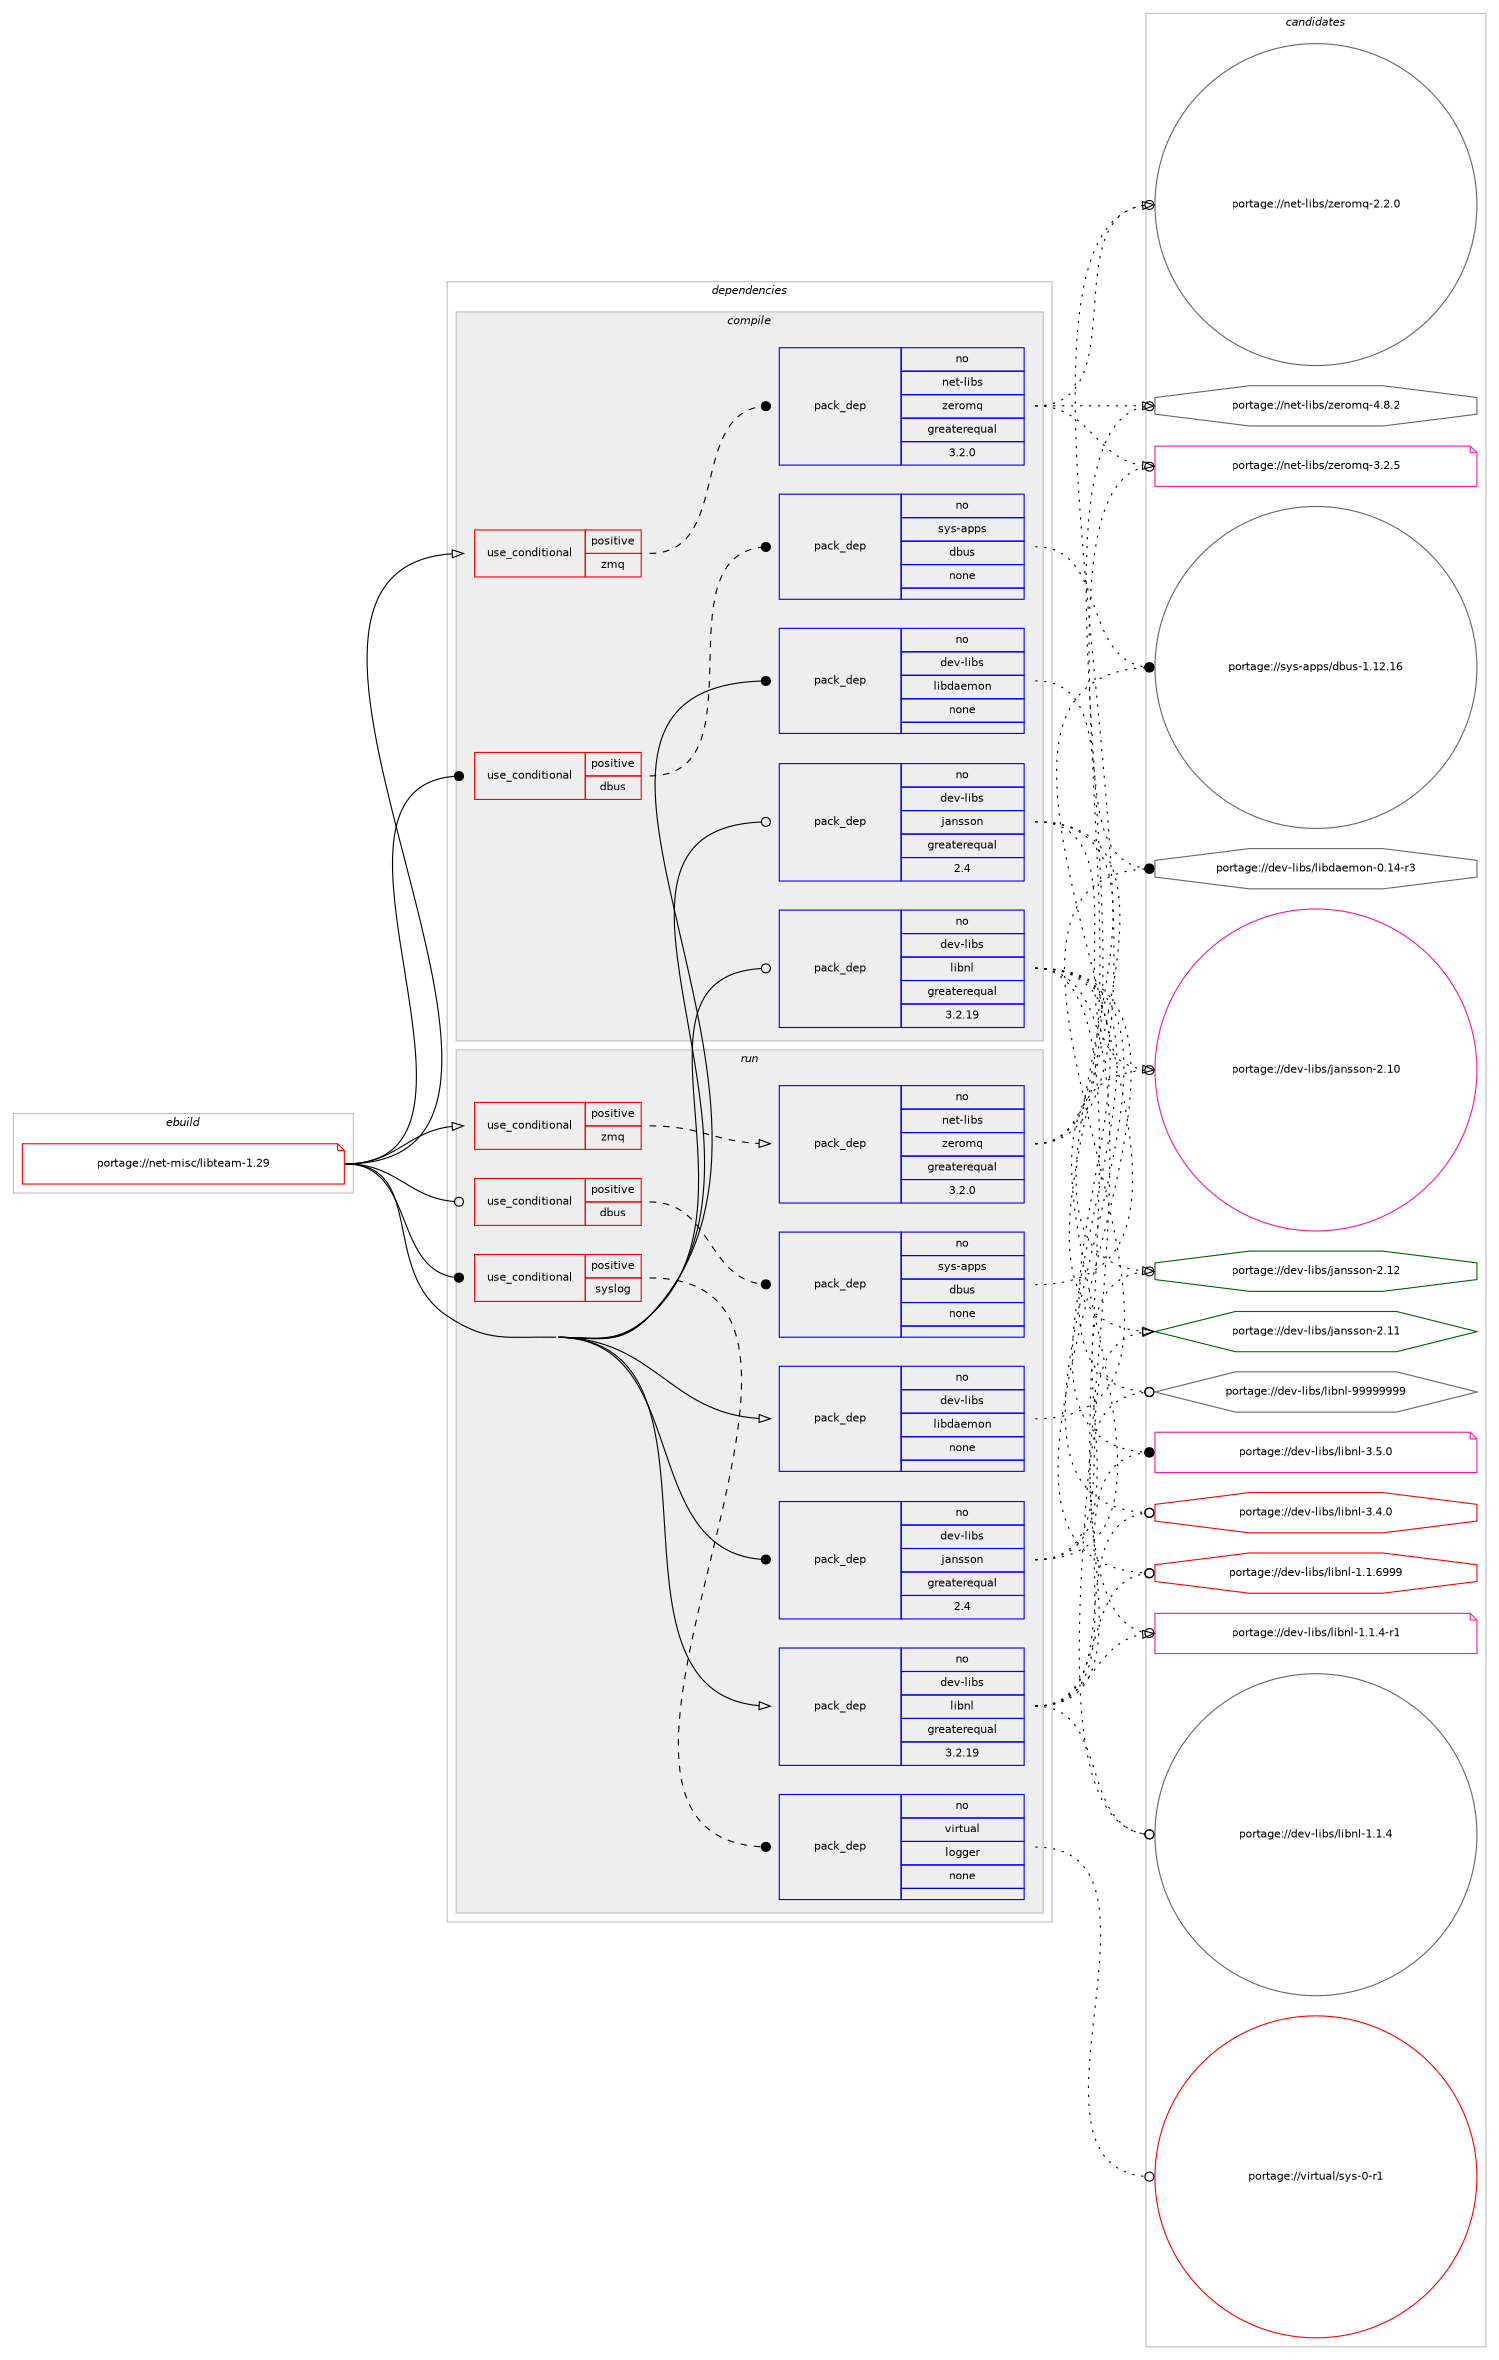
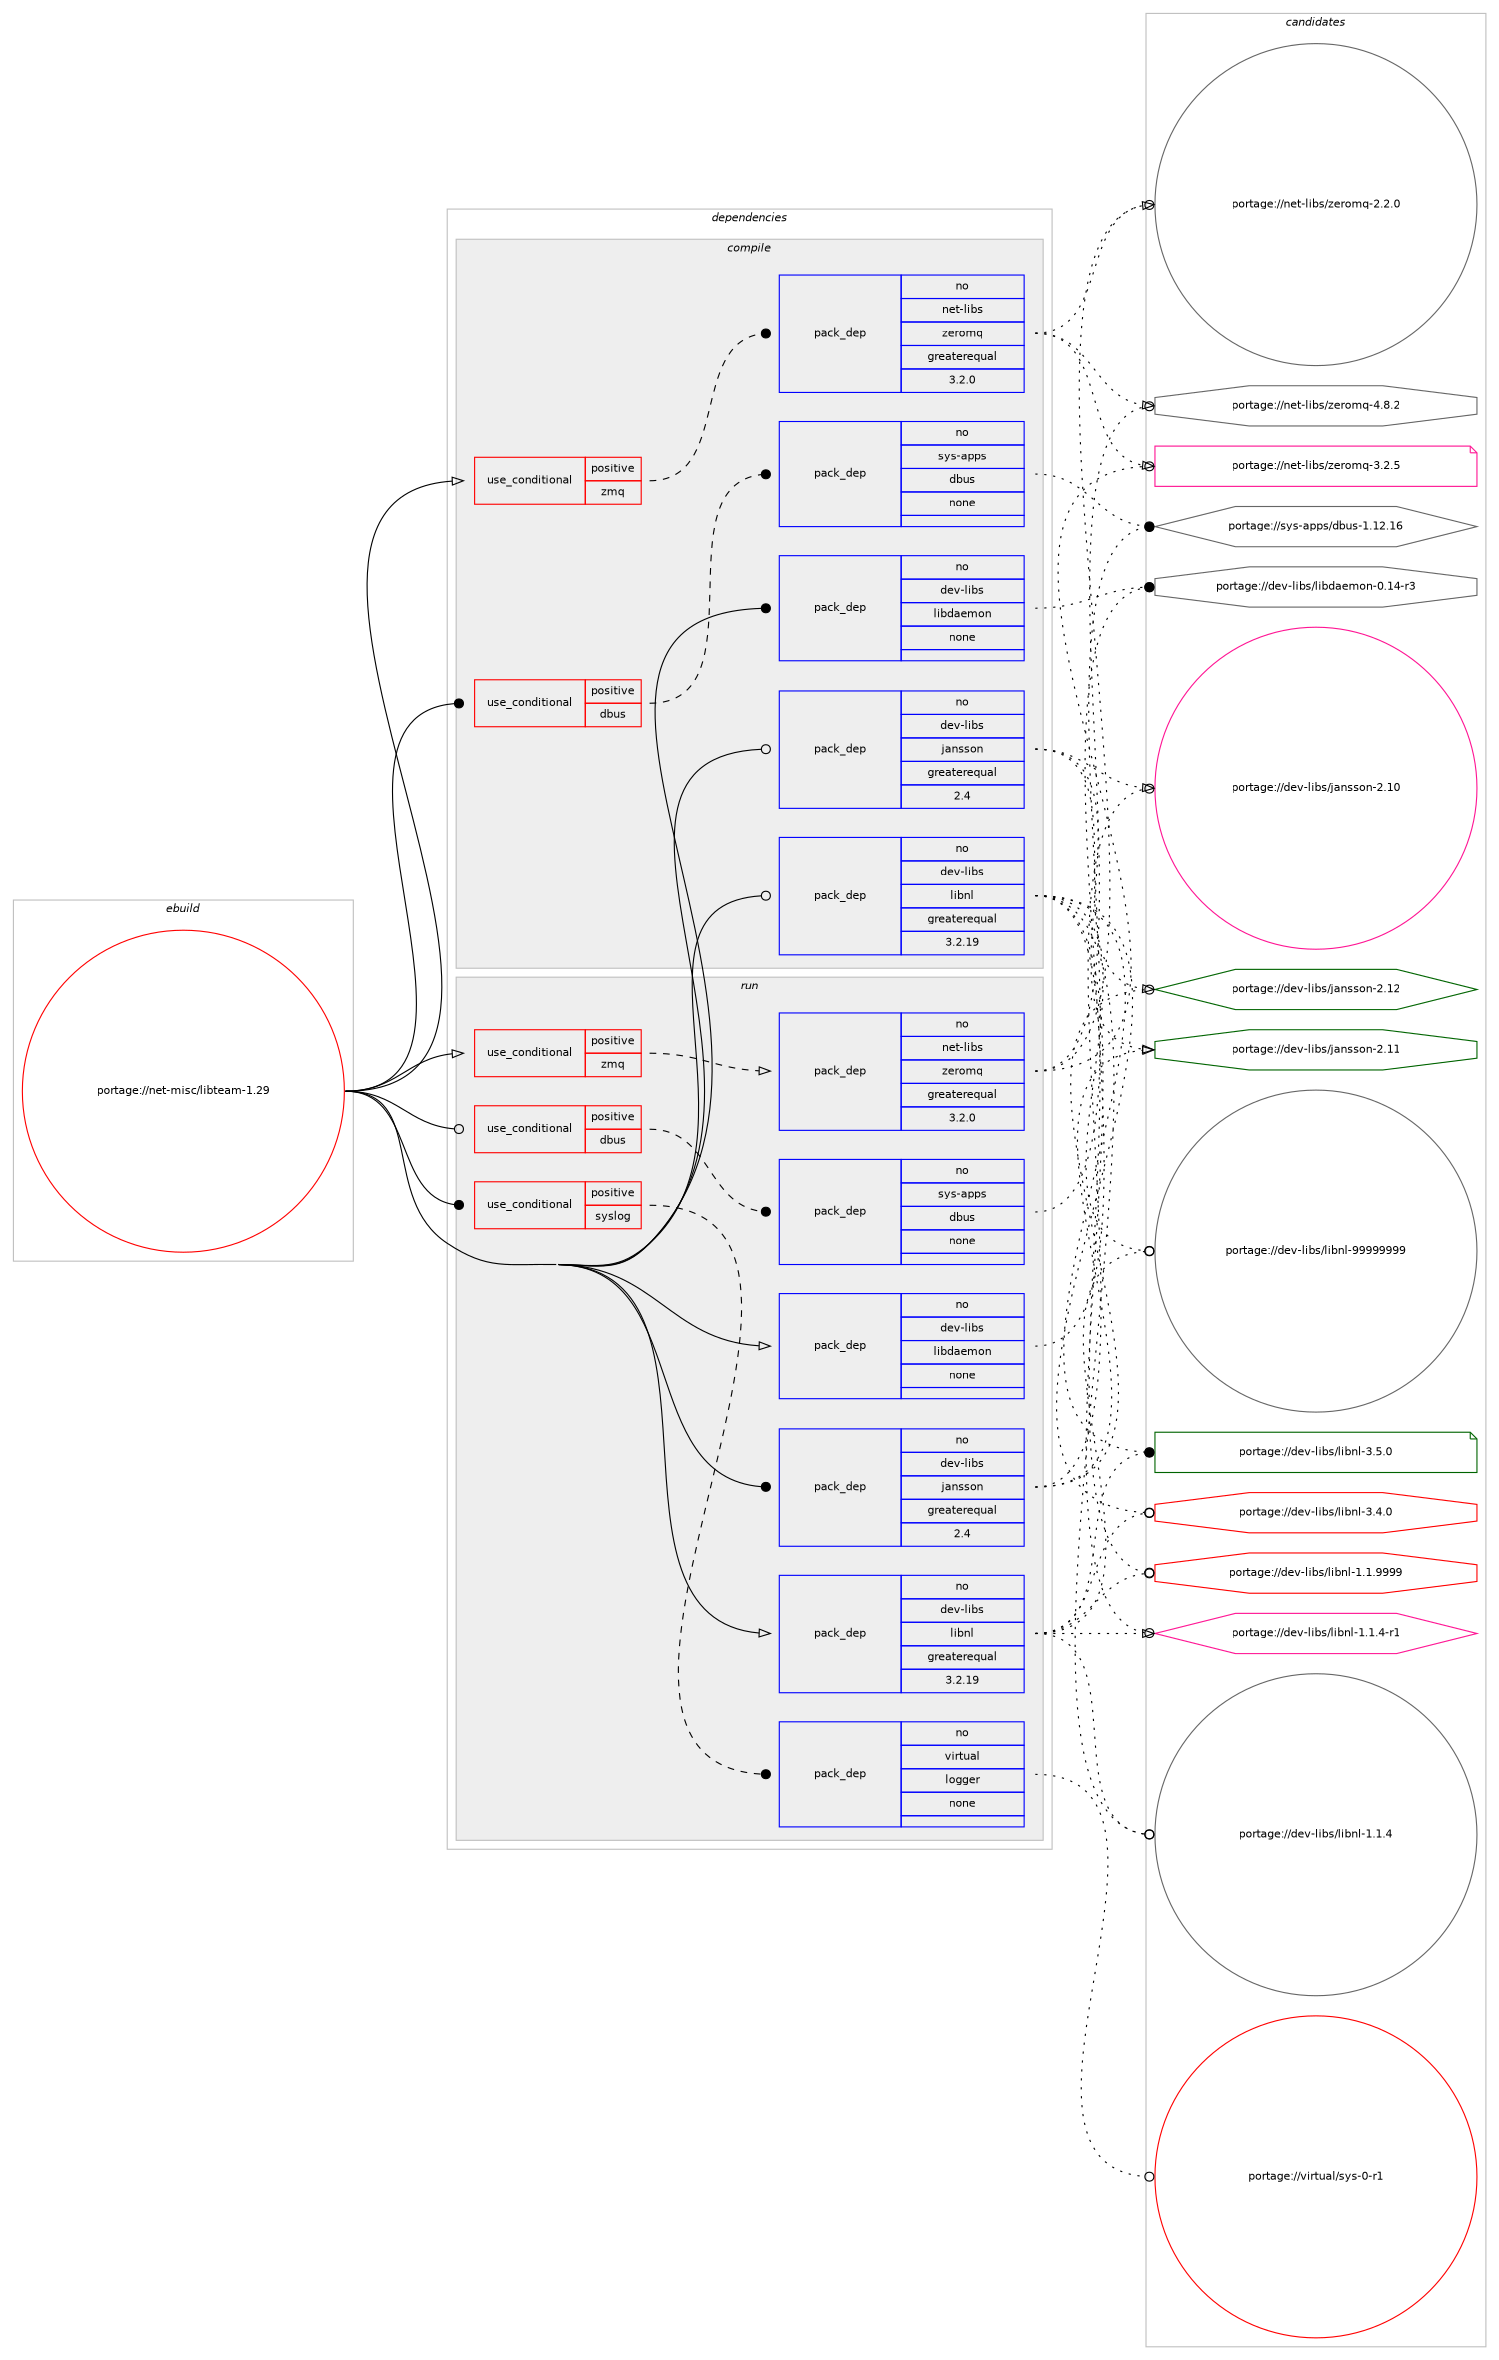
(1316, 667) -> (1316, 527)
(183, 1164) -> (183, 1091)
(1316, 1271) -> (1316, 989)
(1316, 1332) -> (1316, 1050)
(1316, 1392) -> (1316, 1251)
(1316, 1452) -> (1316, 1452)
(1316, 1573) -> (1316, 1573)
(1316, 1633) -> (1316, 1633)
